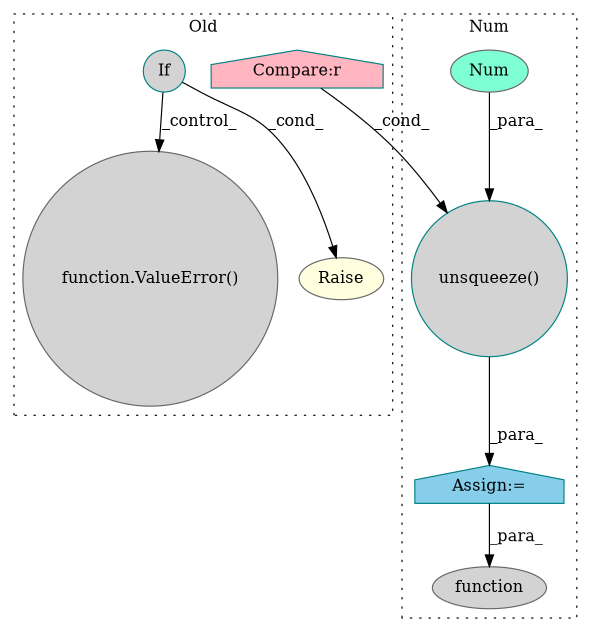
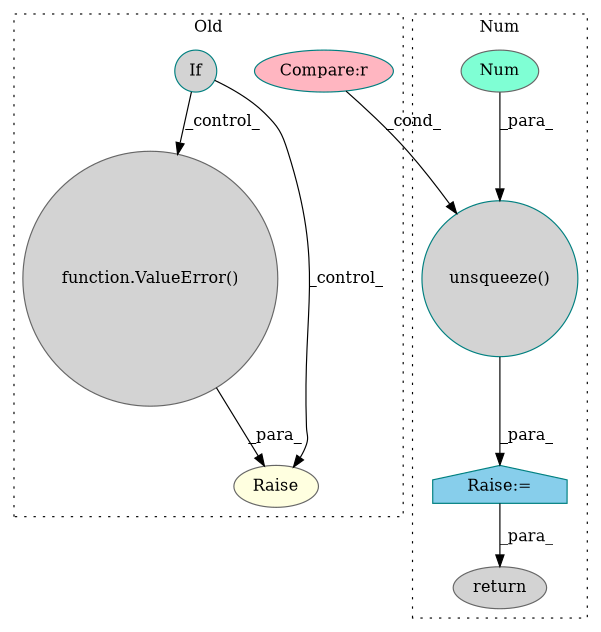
(297, 71) -> (324, 71)
(296, 122) -> (346, 279)
none -> (237, 422)
(489, 486) -> (500, 486)
(489, 588) -> (500, 588)
